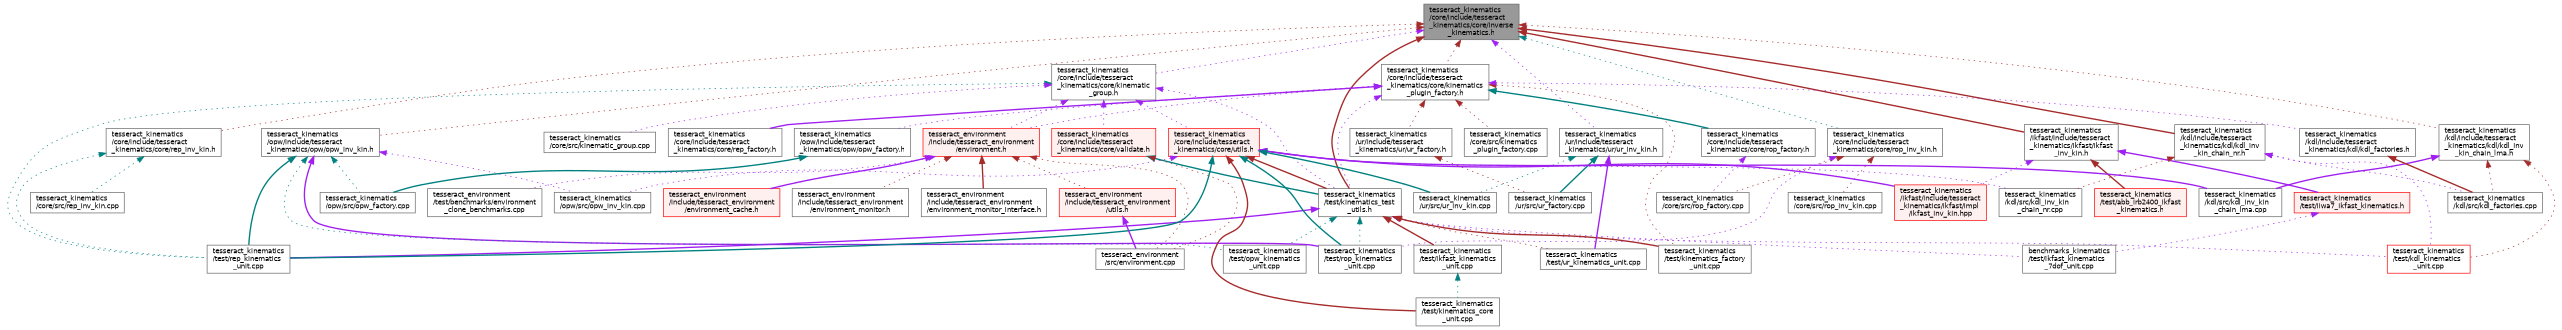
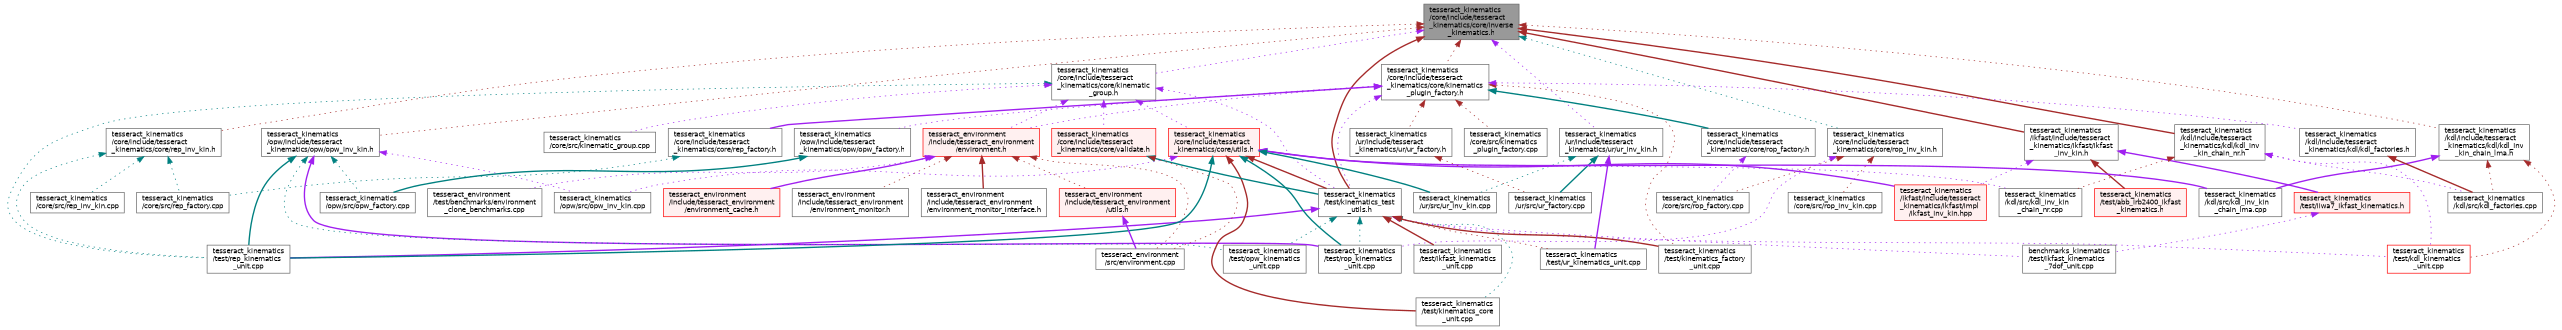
none -> (183, 203)
(1458, 289) -> (1509, 247)
